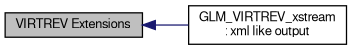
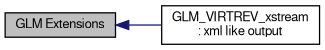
(74, 25) -> (60, 25)
